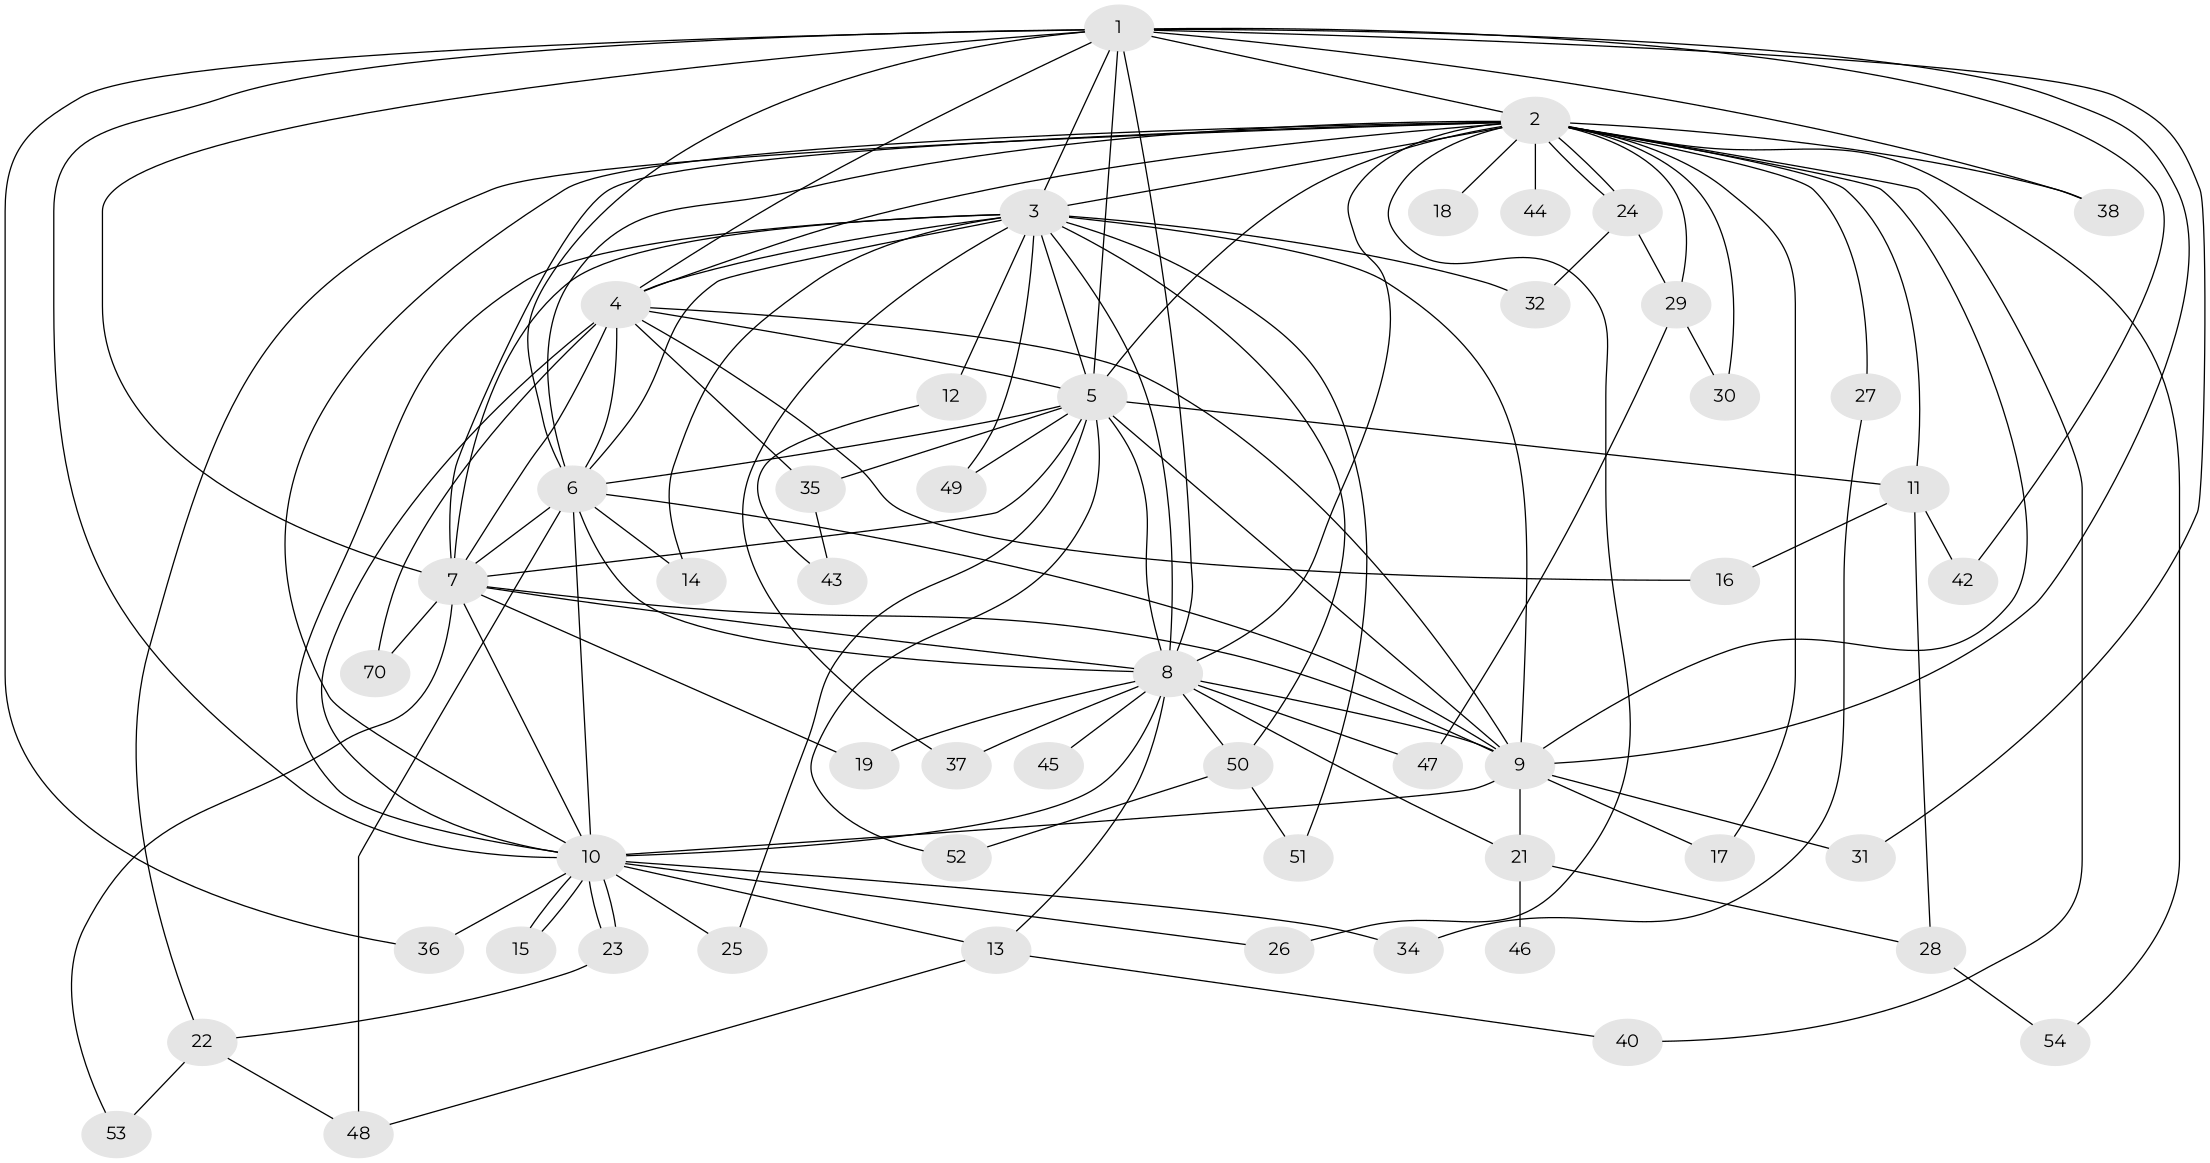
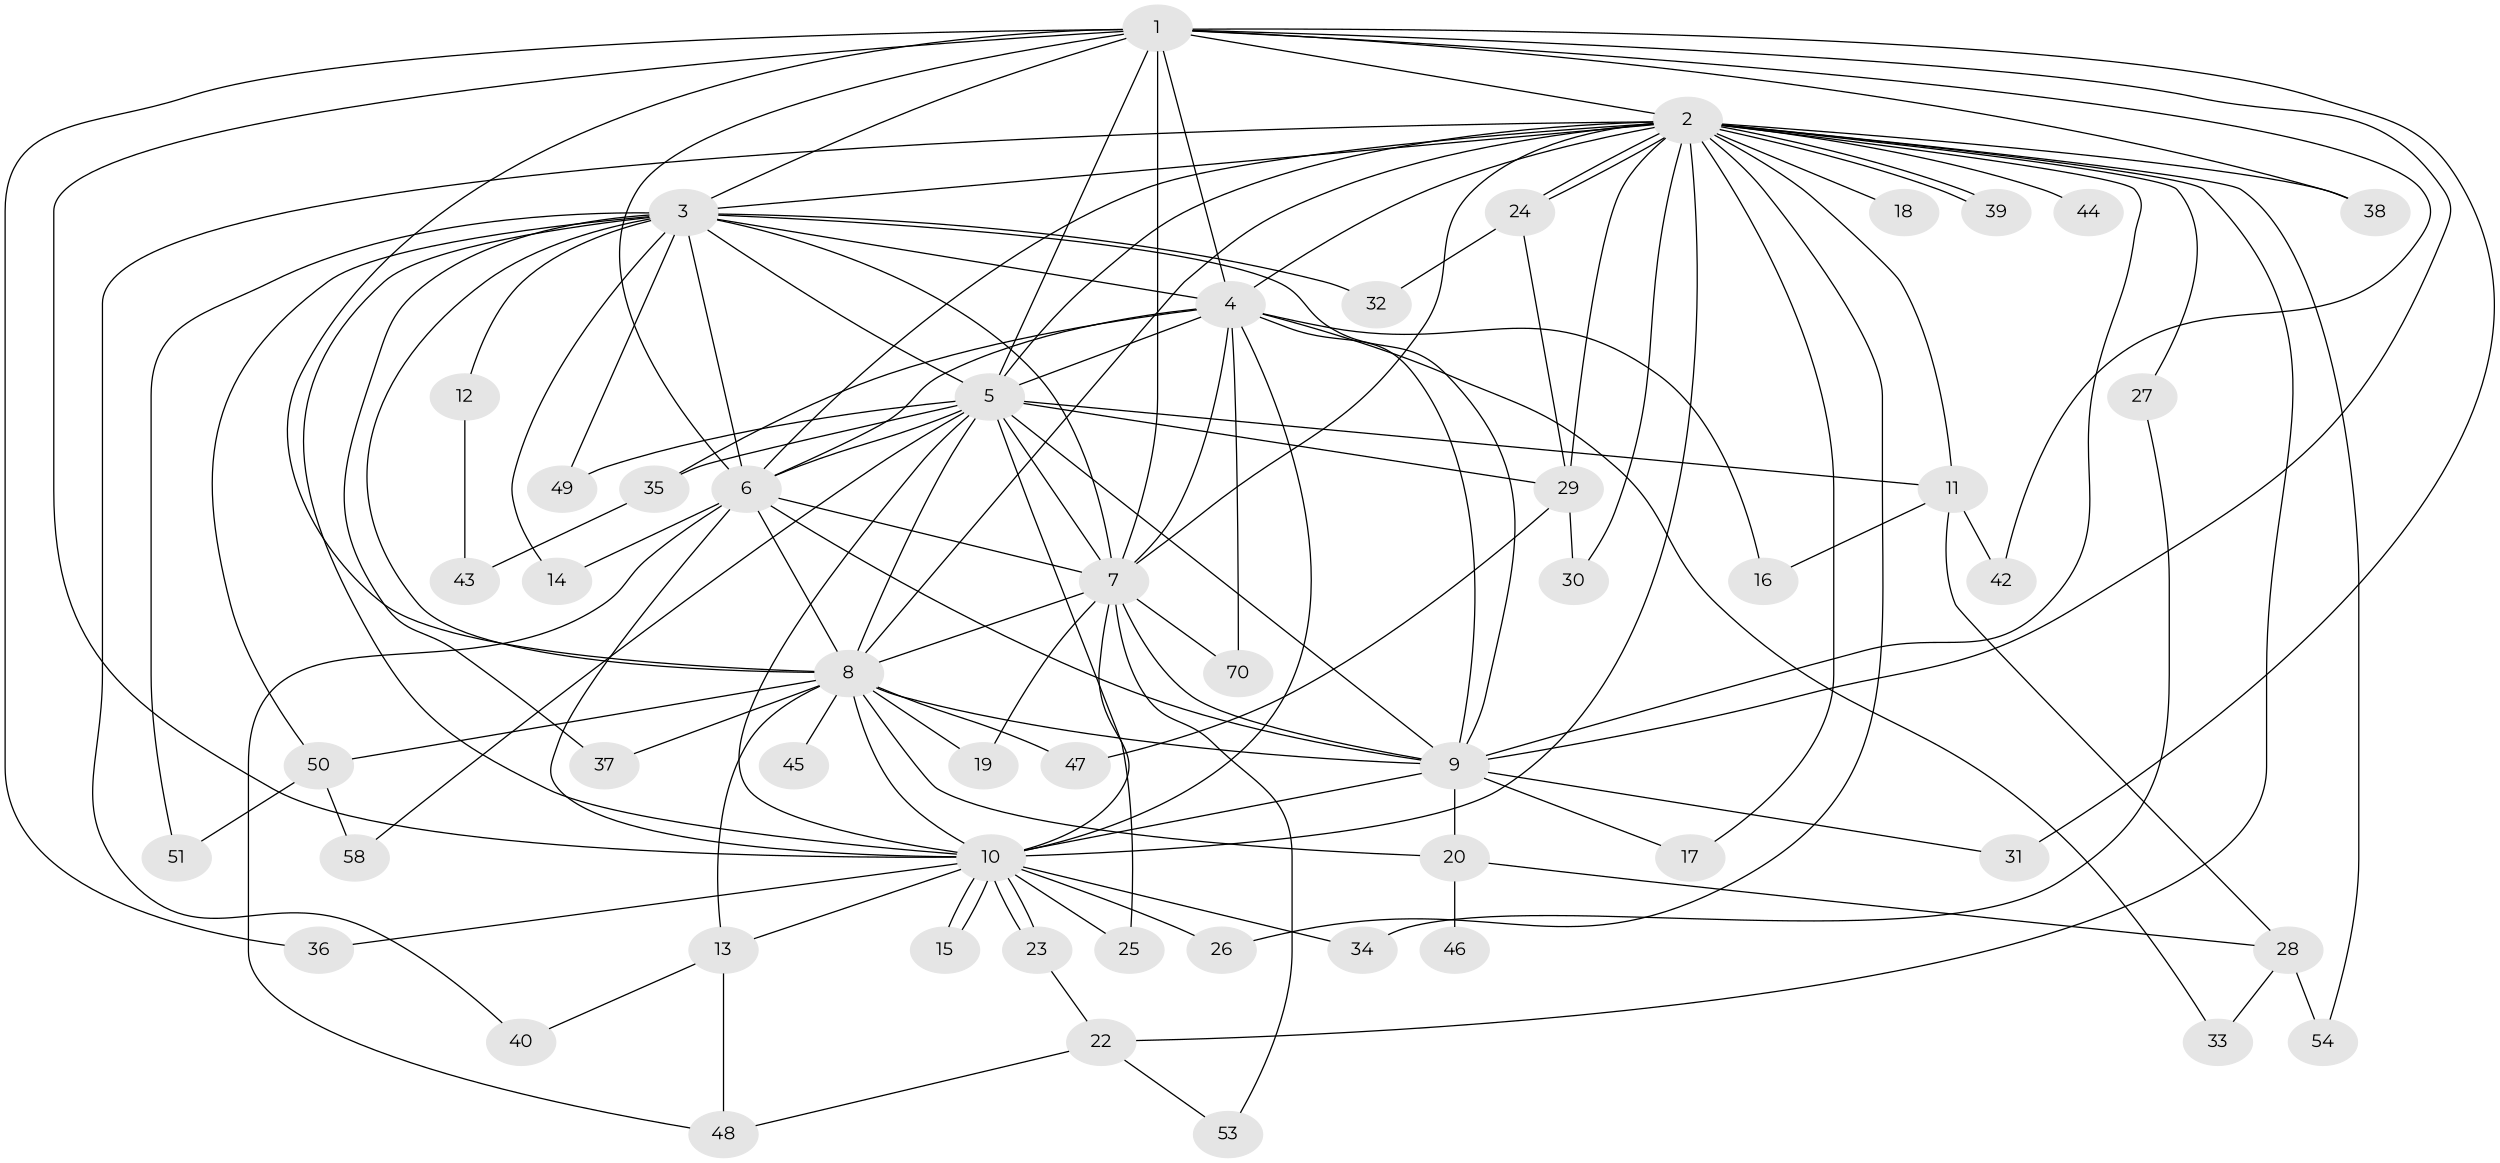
none -> (1996, 213)
none -> (1279, 443)
none -> (764, 680)
(957, 858) -> (355, 858)
(1520, 858) -> (1455, 858)
none -> (2218, 1042)
